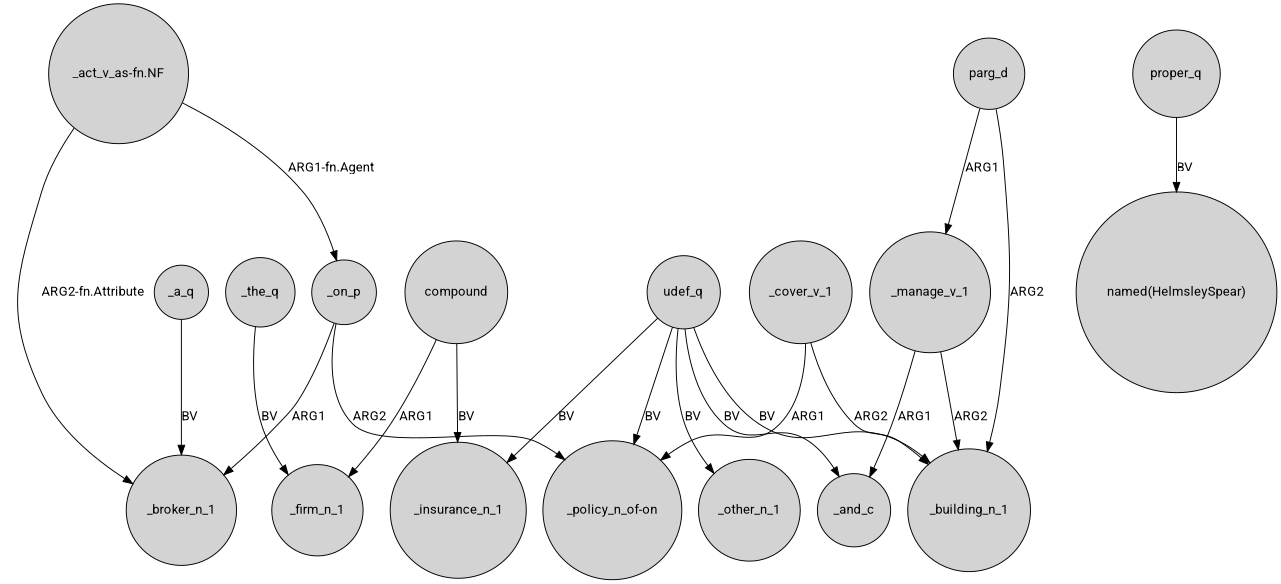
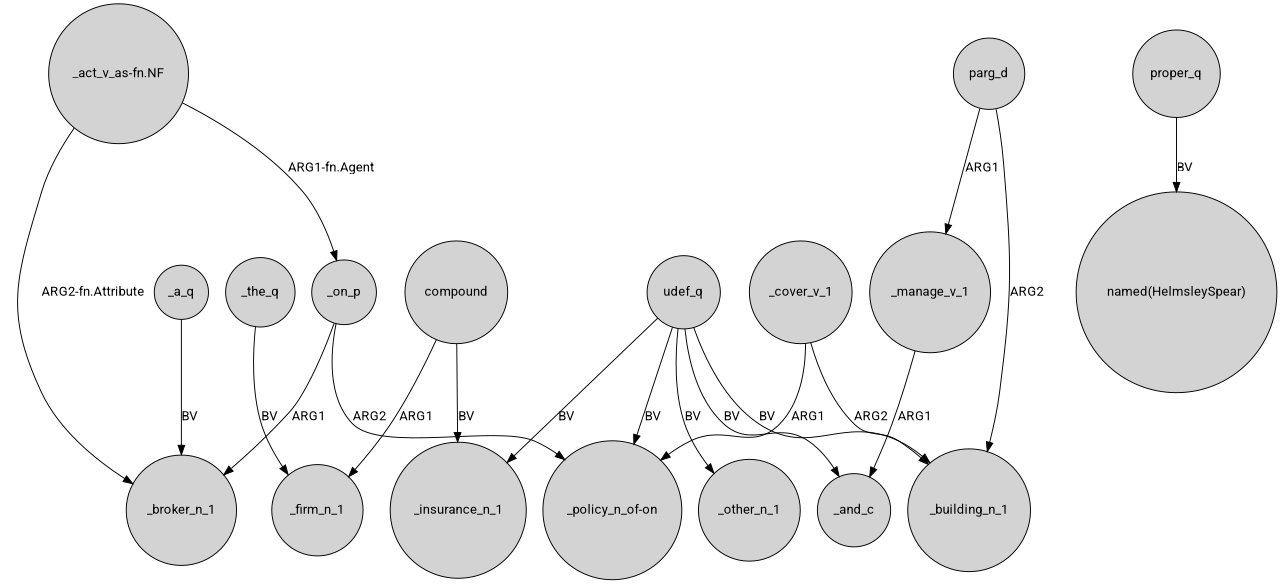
(949, 396) -> none
